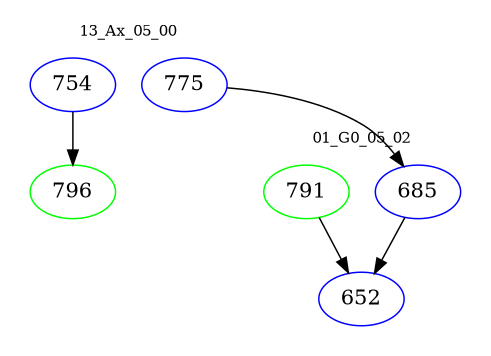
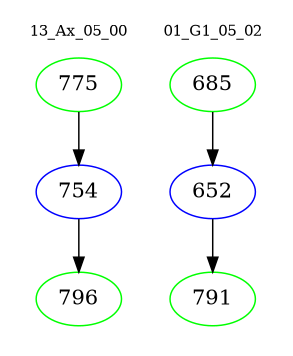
(184, 85) -> (79, 85)
(318, 105) -> (79, 131)
(362, 139) -> (213, 32)
(418, 192) -> (213, 85)
(330, 238) -> (213, 238)
